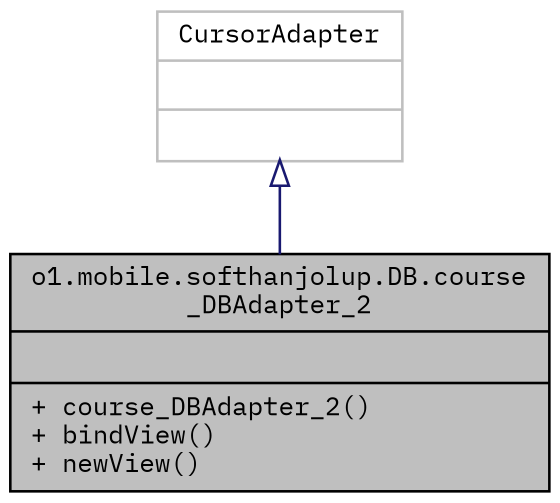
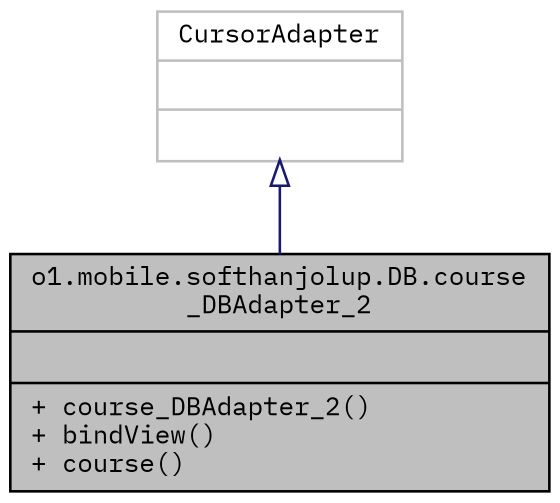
(117, 464) -> (110, 464)
